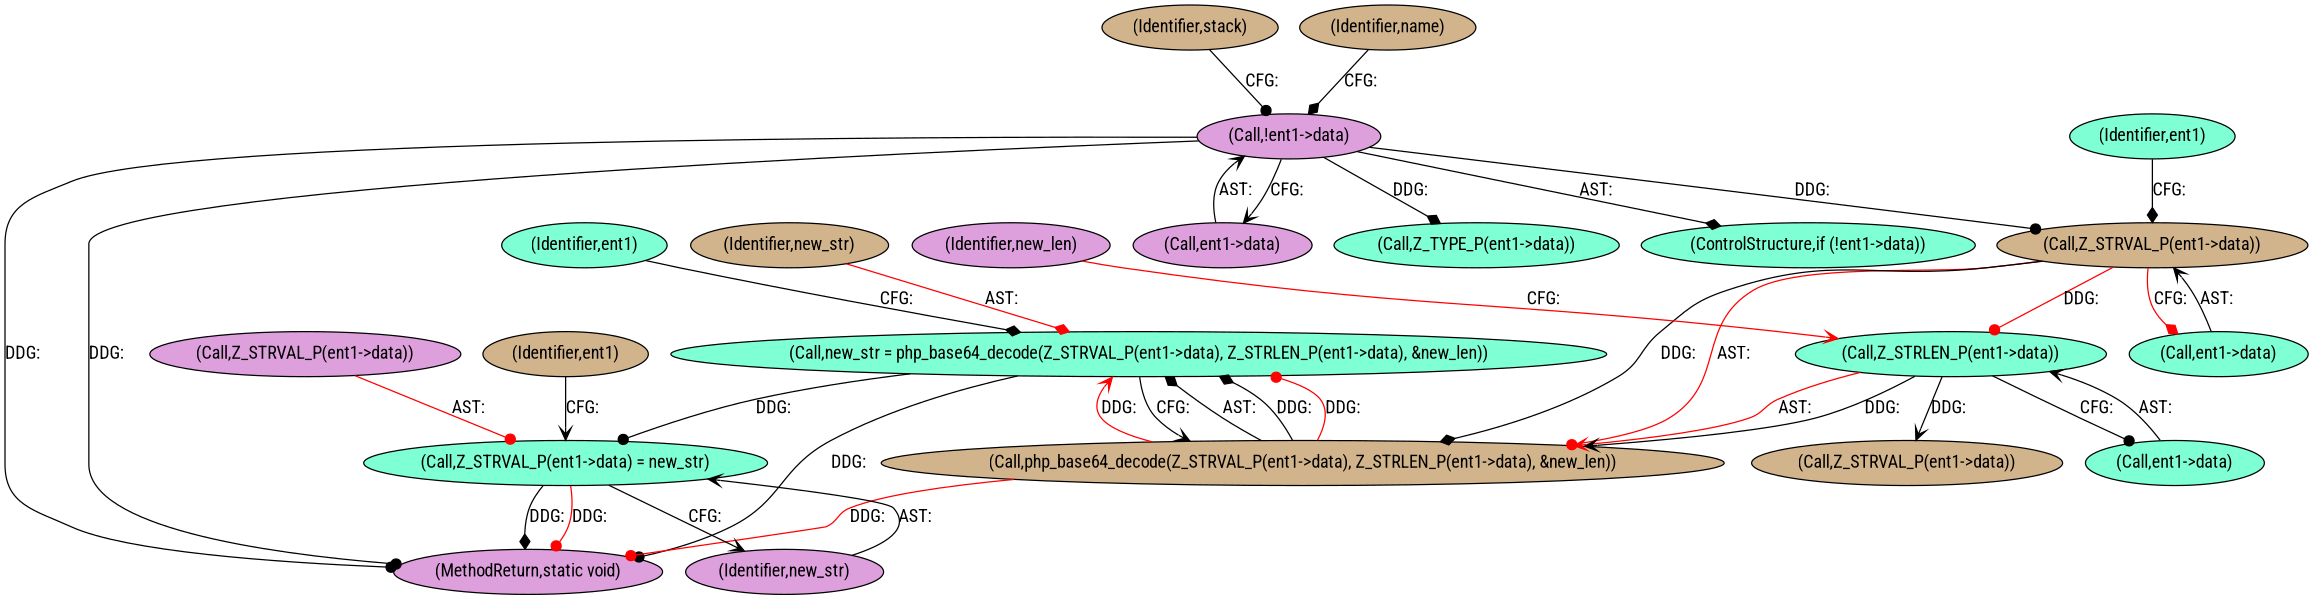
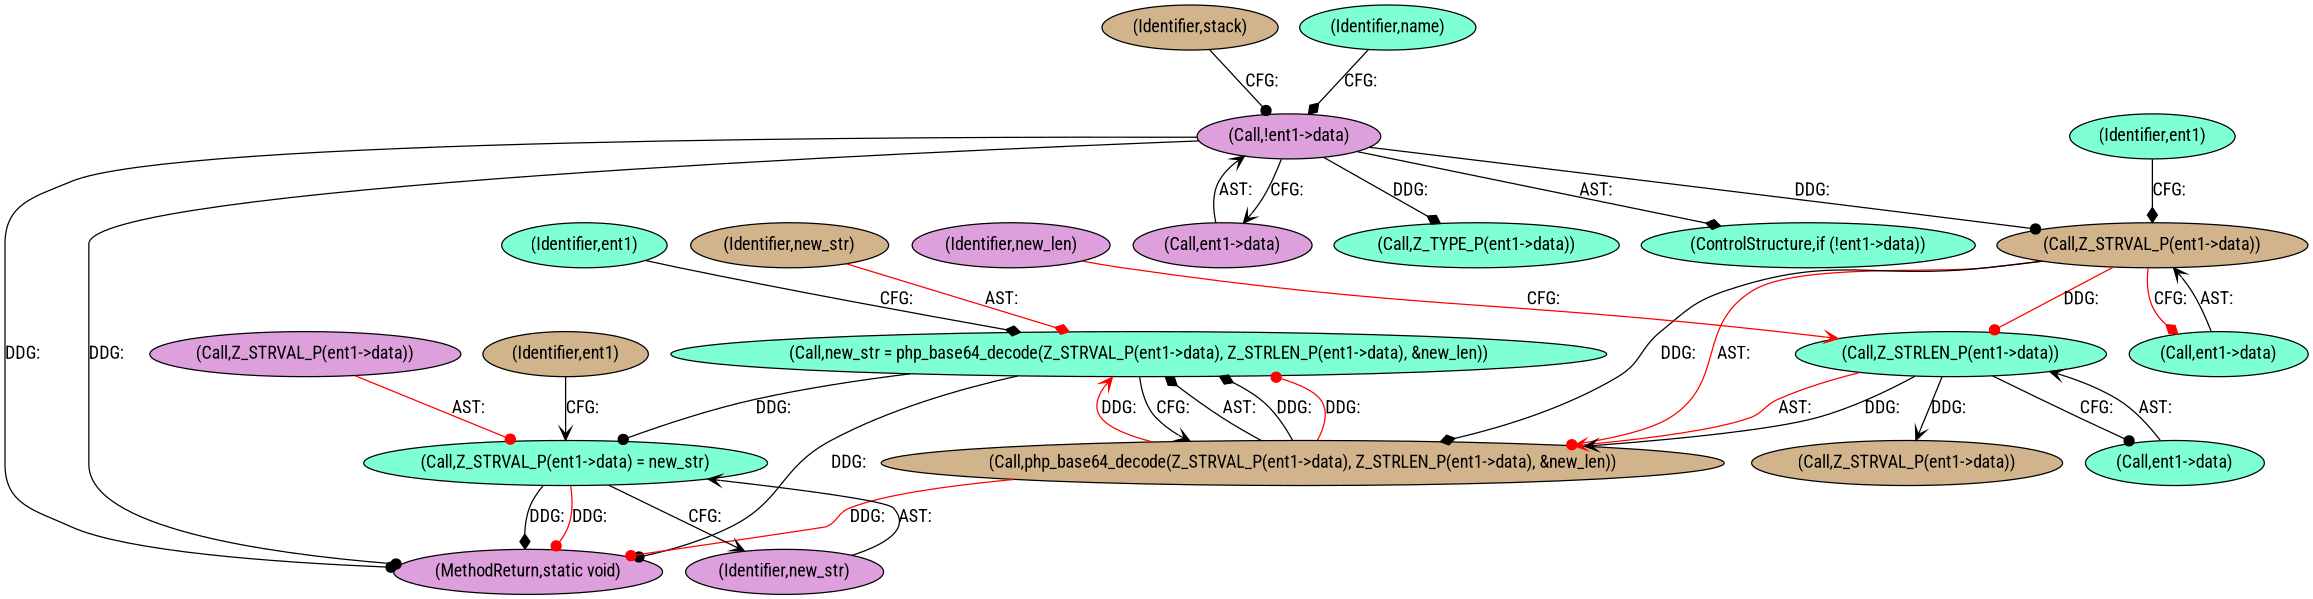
(1388, 28) -> (1388, 28)
